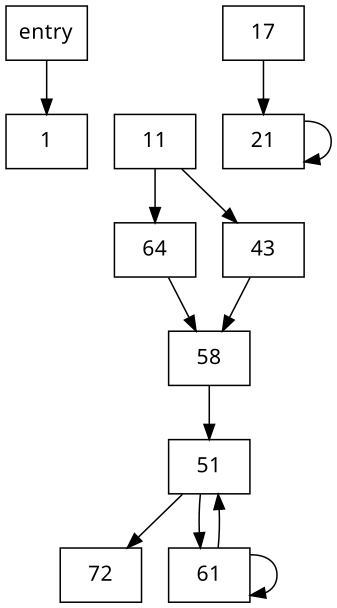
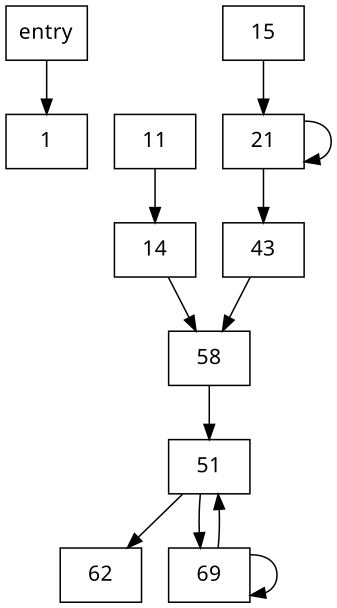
(263, 33) -> (263, 33)
(204, 190) -> (263, 188)
(155, 250) -> (155, 250)
(101, 575) -> (101, 575)
(209, 575) -> (209, 575)
